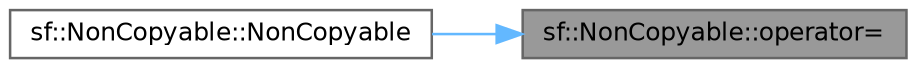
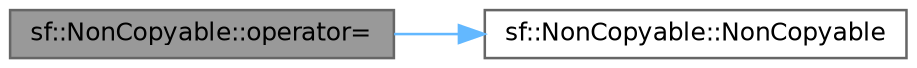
(464, 34) -> (426, 34)
